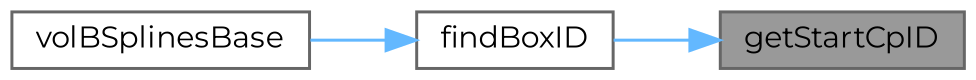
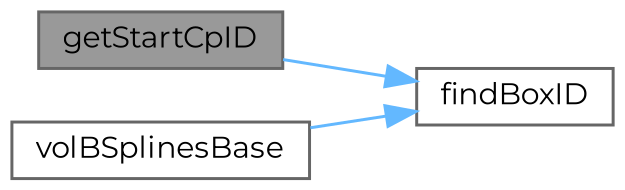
(652, 40) -> (335, 68)
